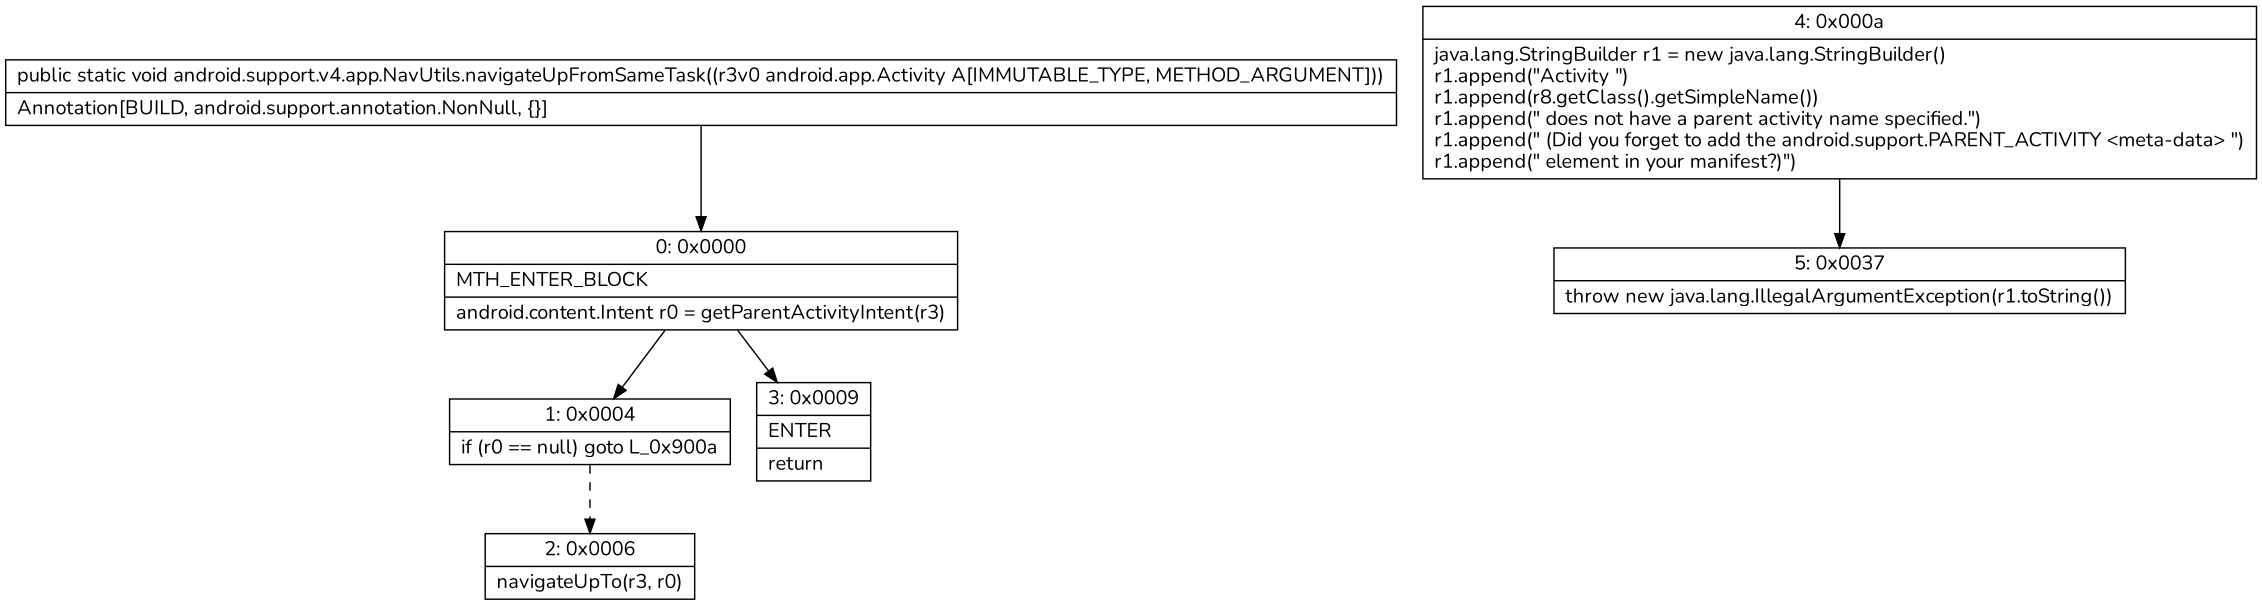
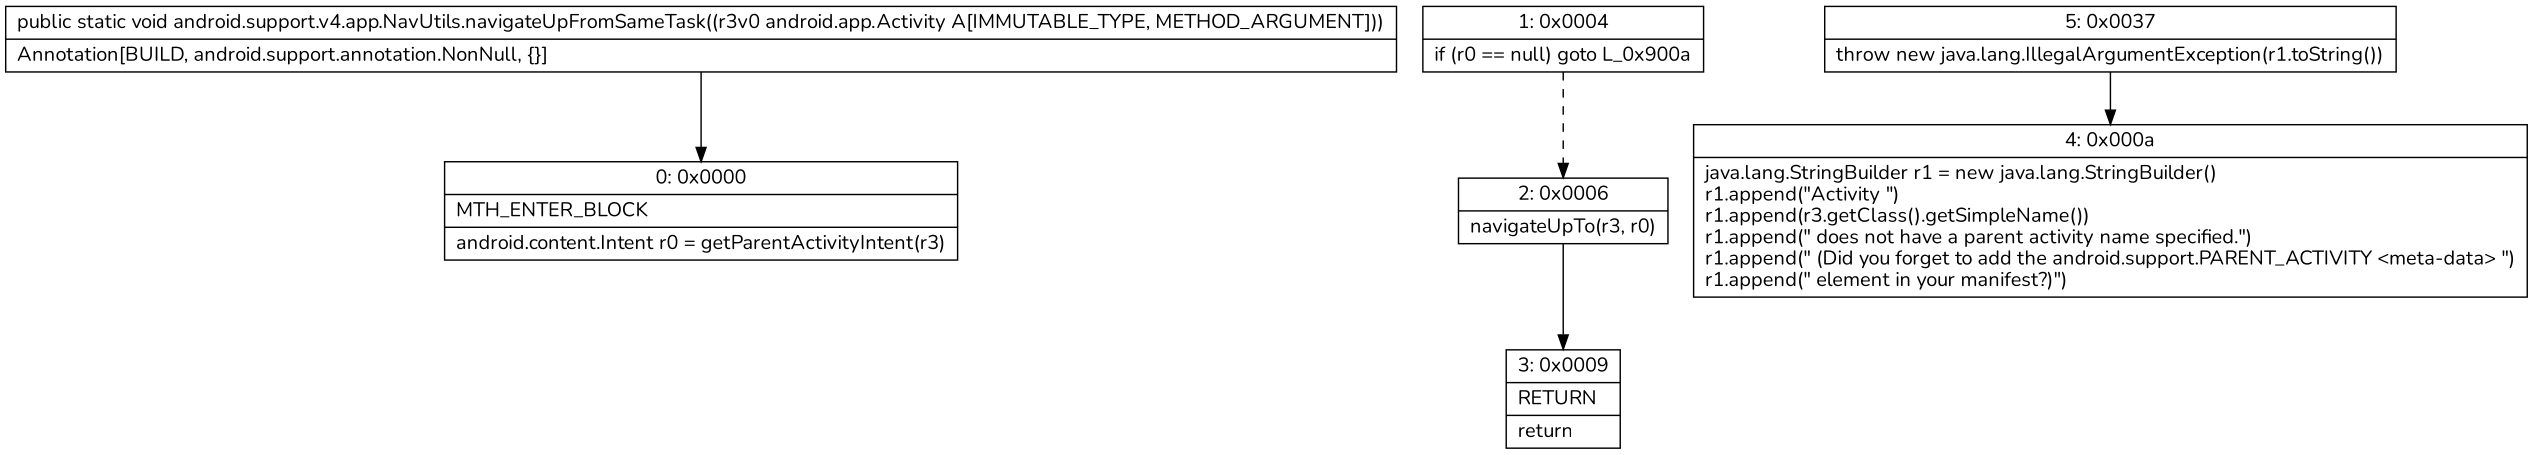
(1627, 98) -> (1898, 216)
(1840, 206) -> (2110, 91)
(753, 351) -> (1563, 289)
(644, 359) -> none
(800, 431) -> (1558, 398)
